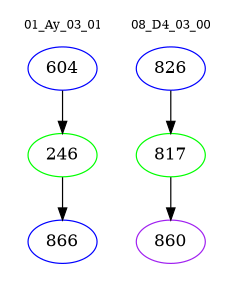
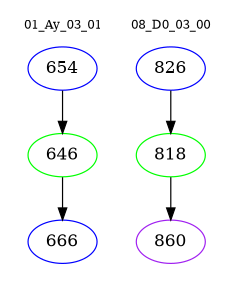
(171, 26) -> (171, 26)
(63, 69) -> (63, 69)
(63, 155) -> (63, 155)
(171, 155) -> (171, 155)
(63, 242) -> (63, 242)
